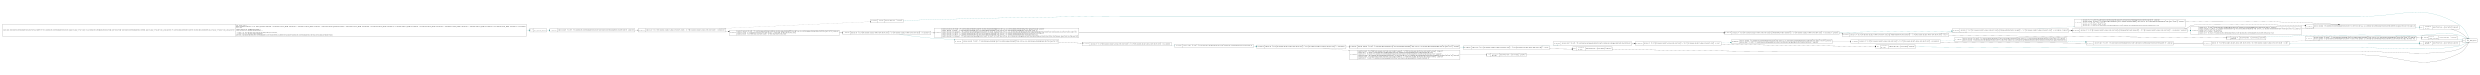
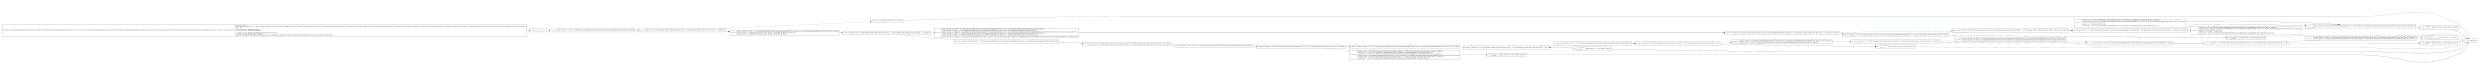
(1561, 49) -> (1562, 48)
